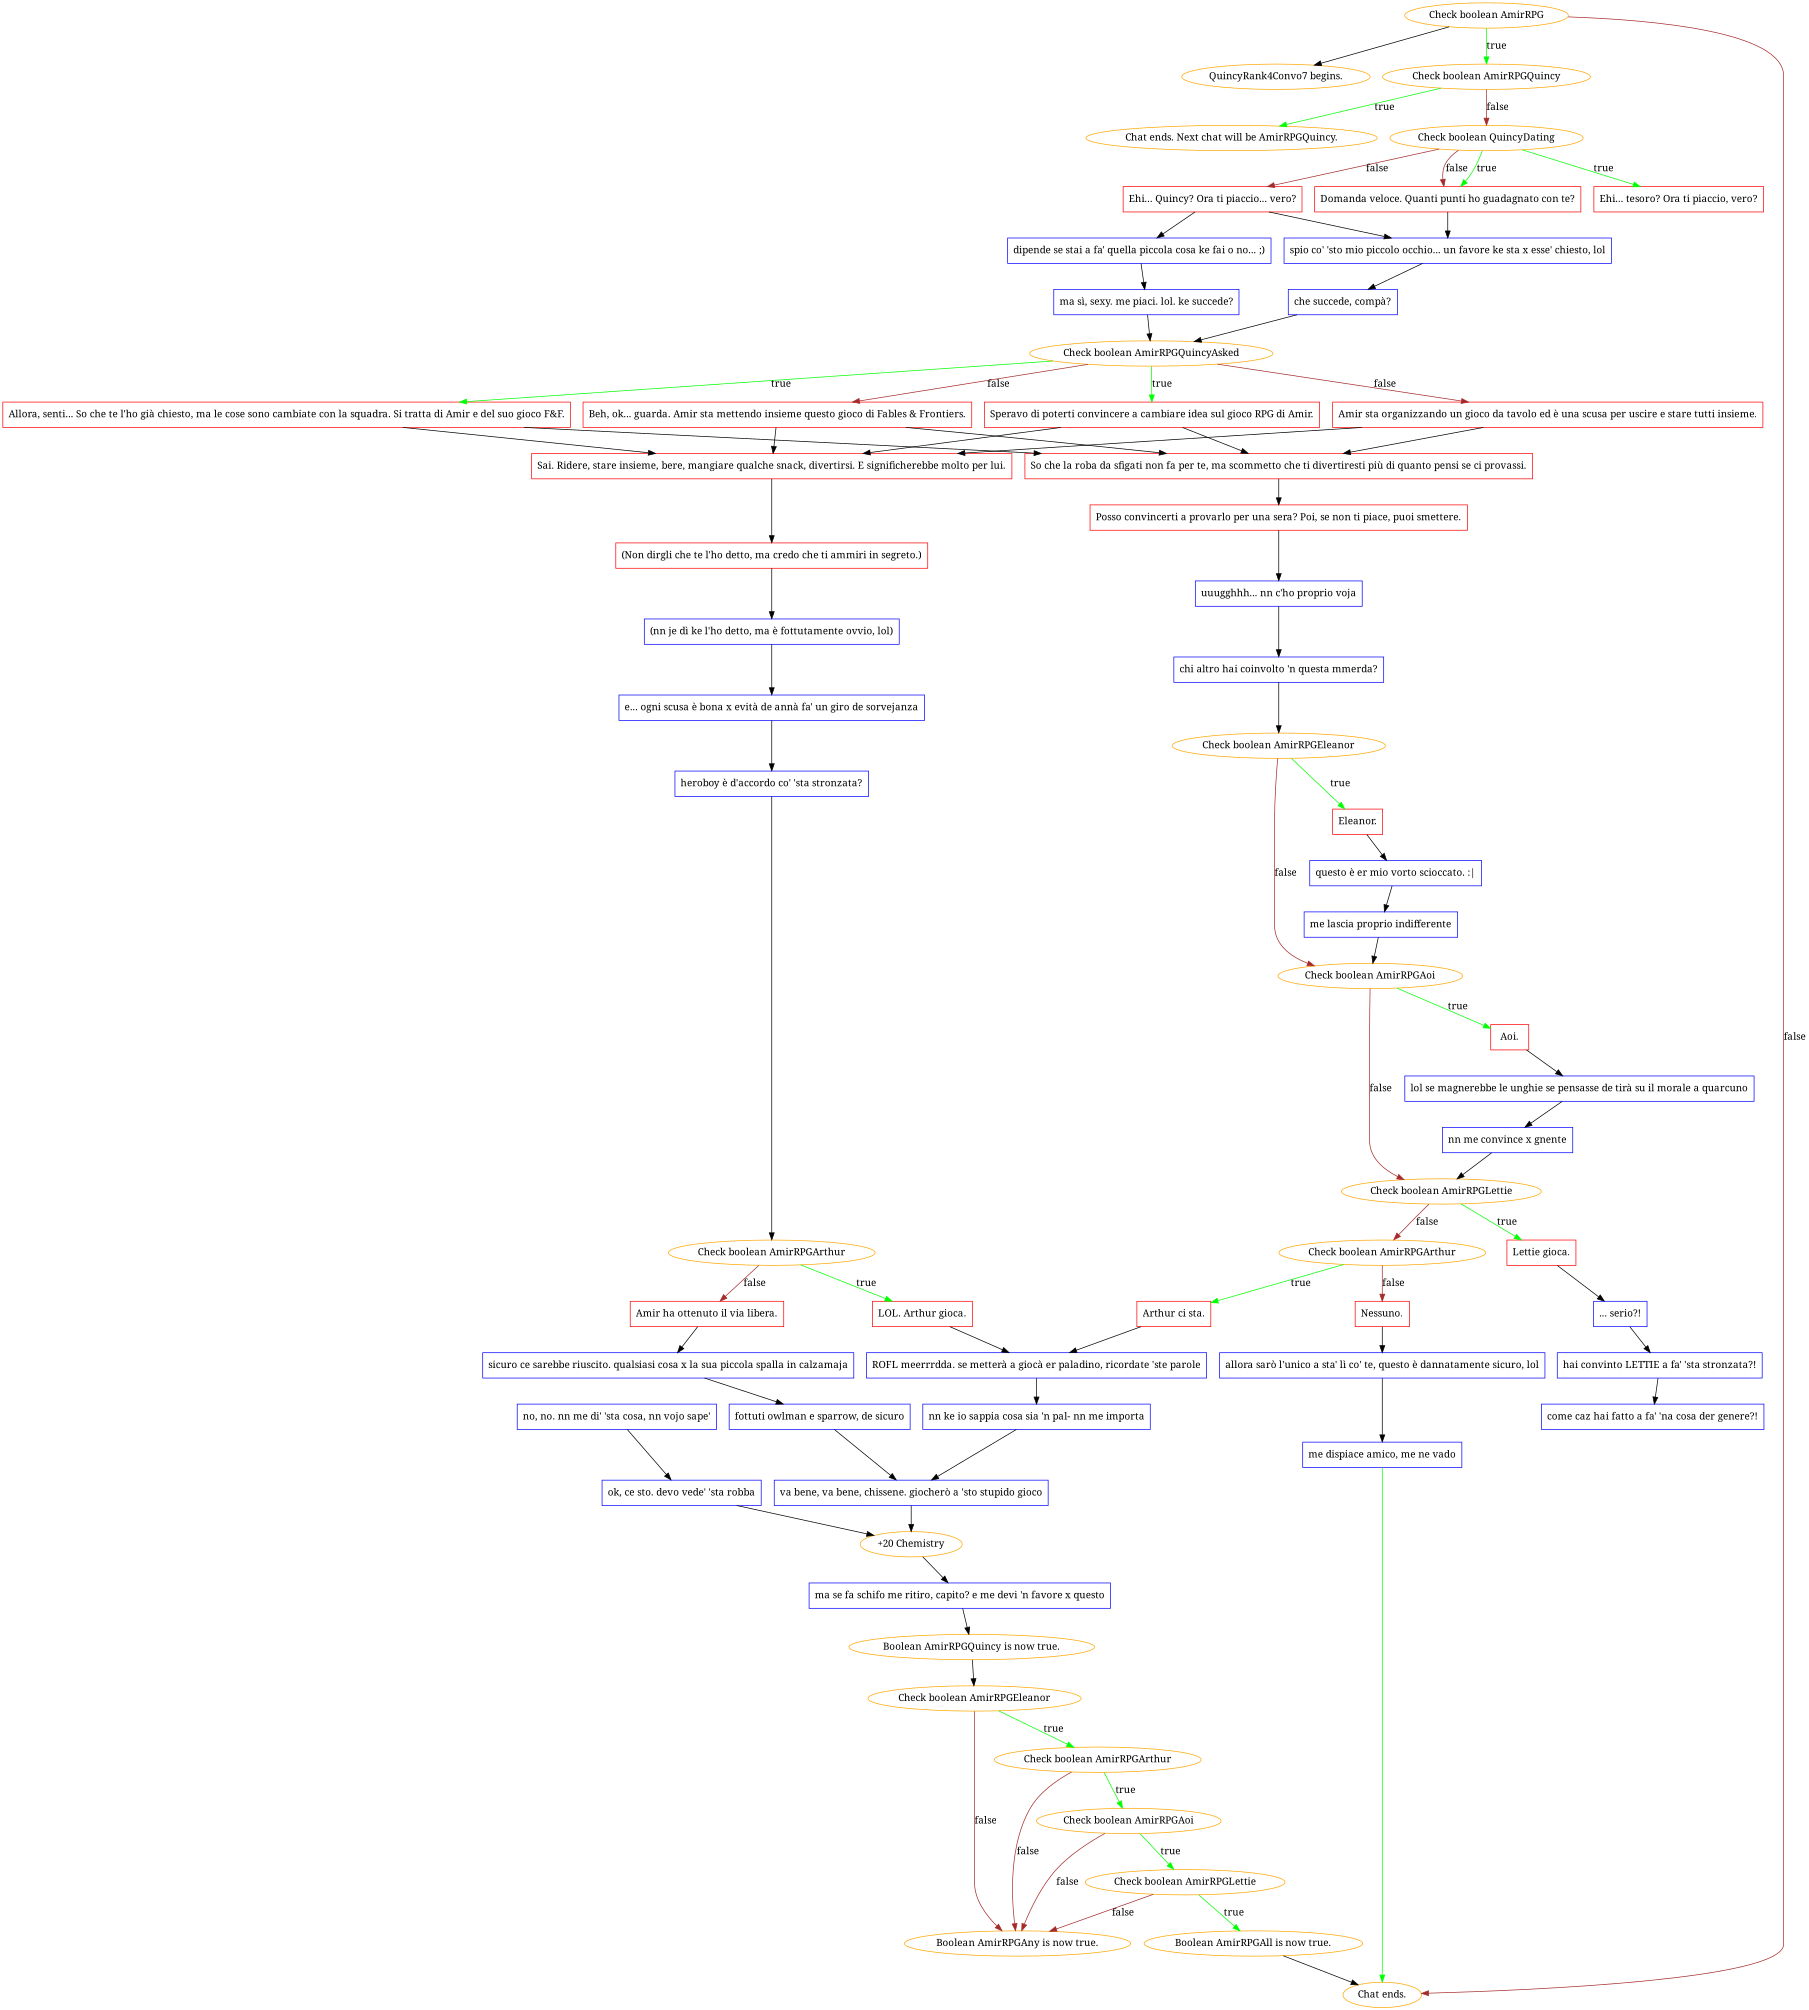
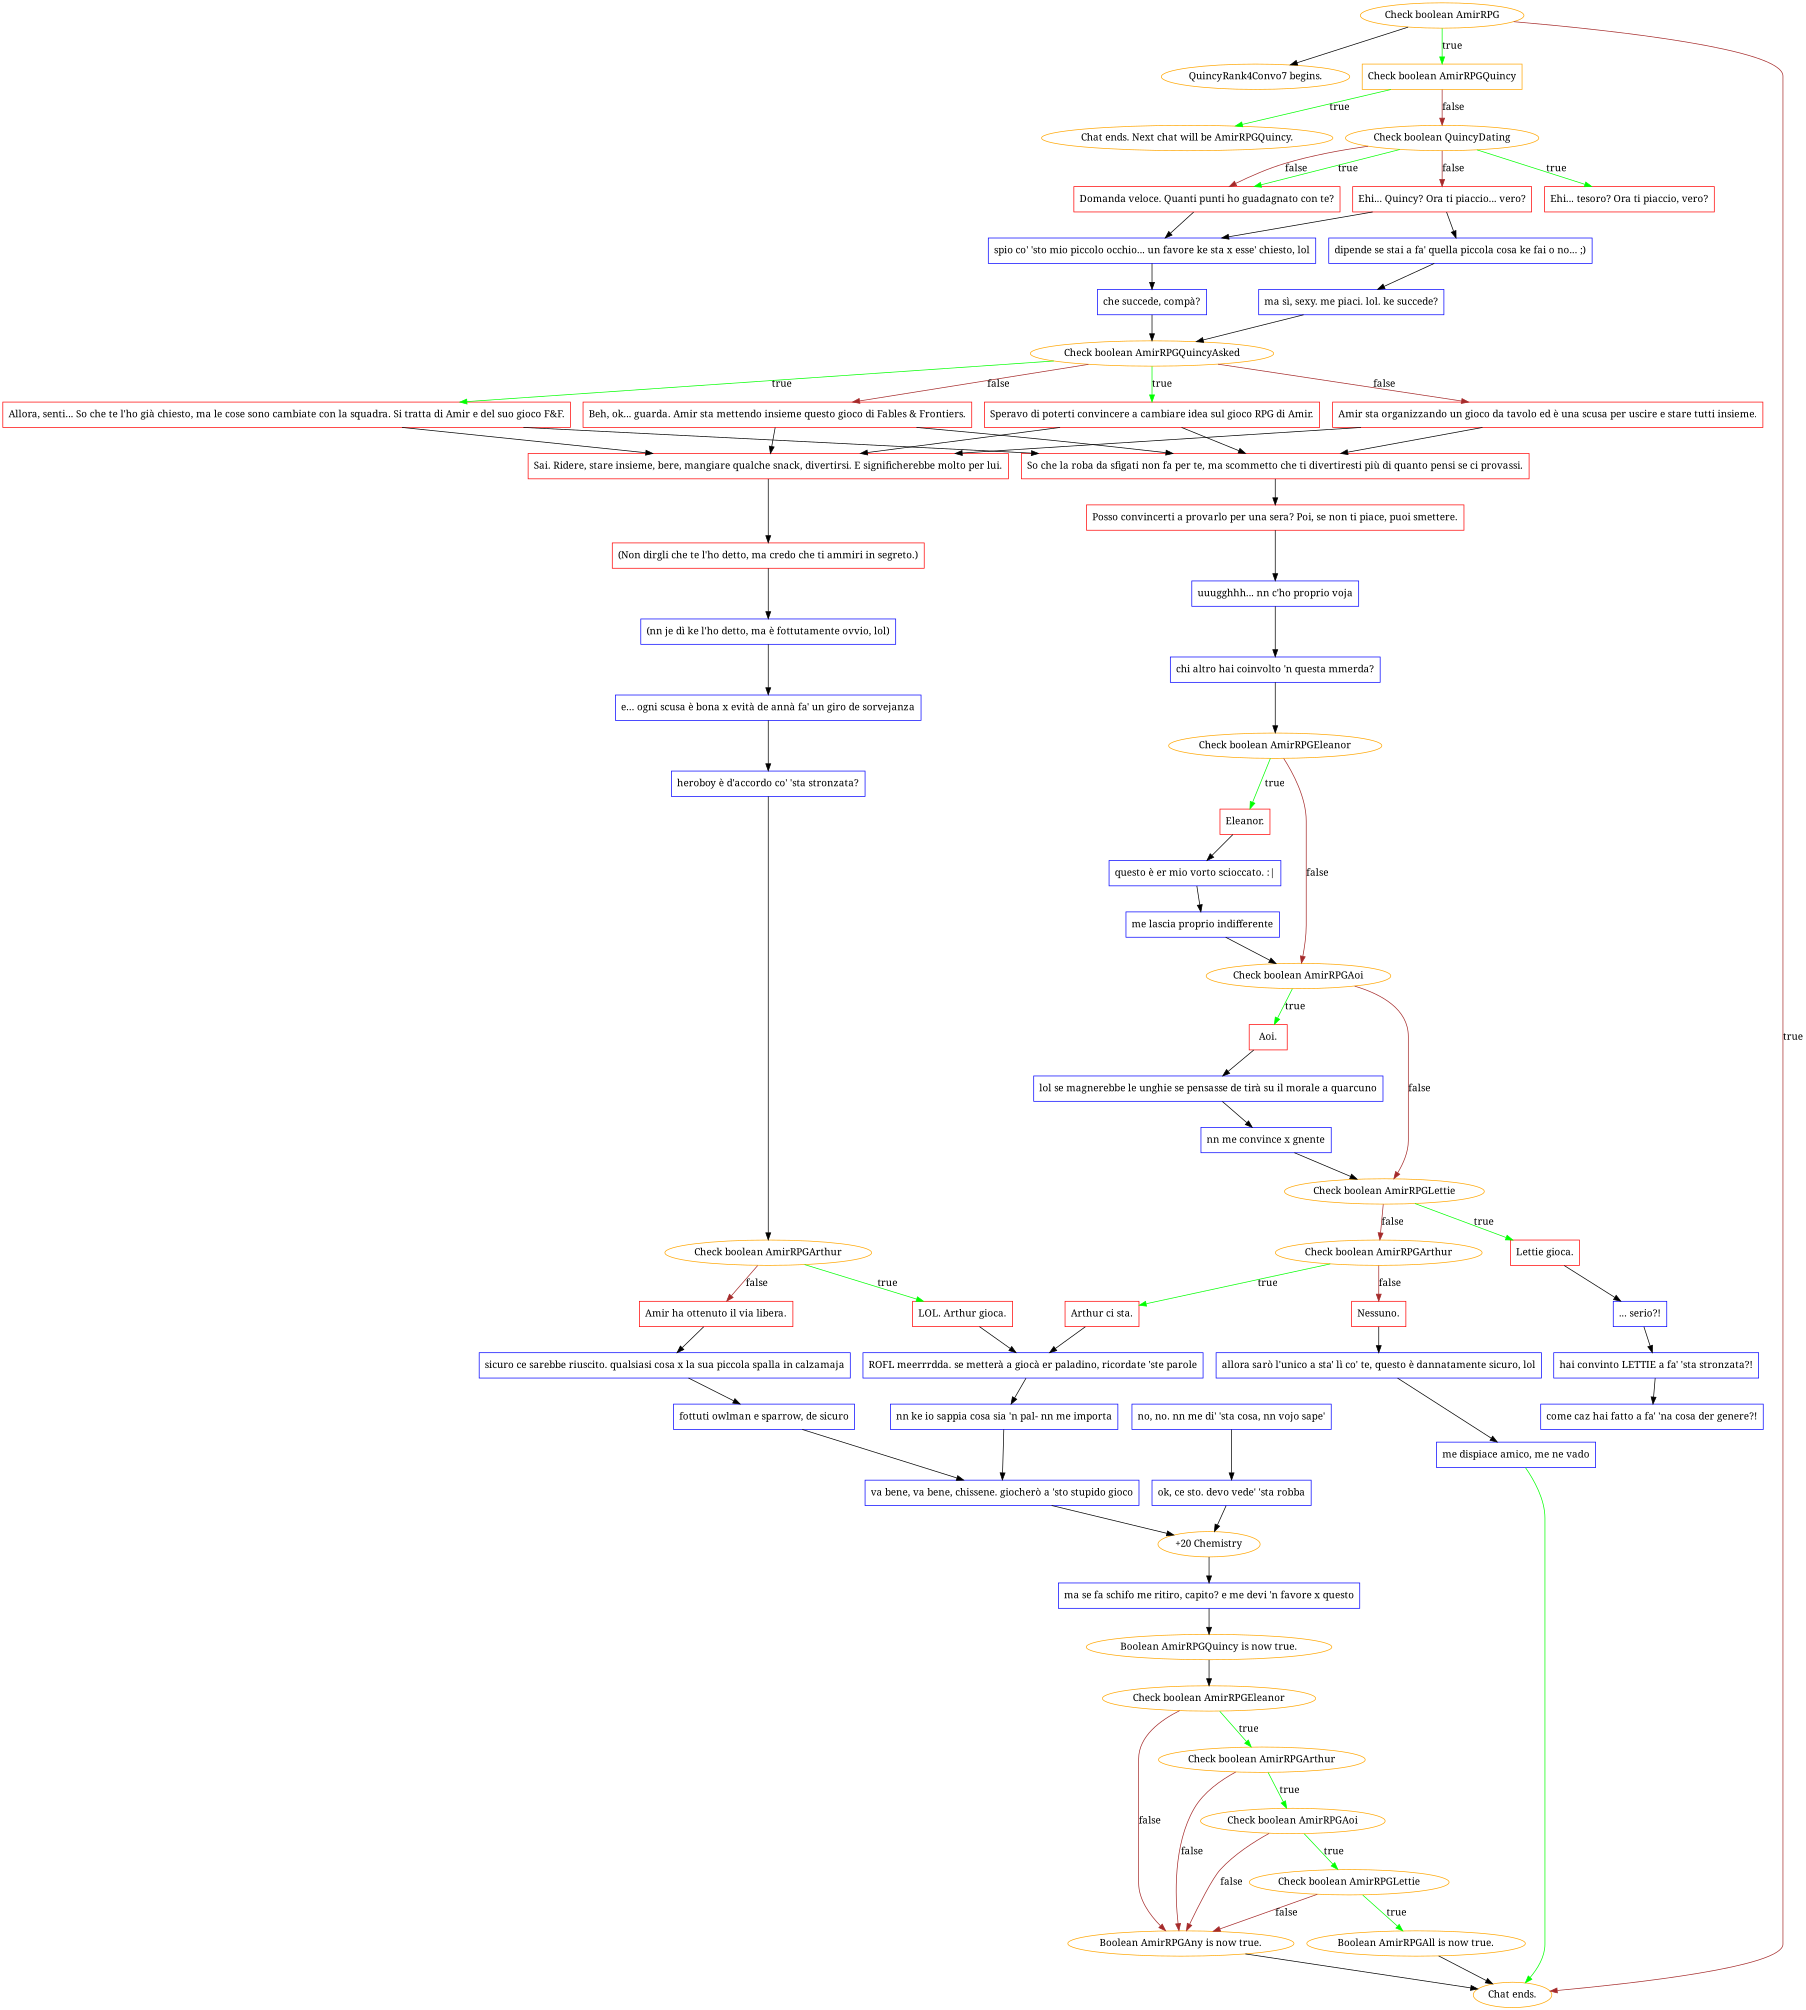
(1486, 77) -> (1442, 77)
(1795, 1037) -> (1793, 1037)
none -> (1358, 1971)
